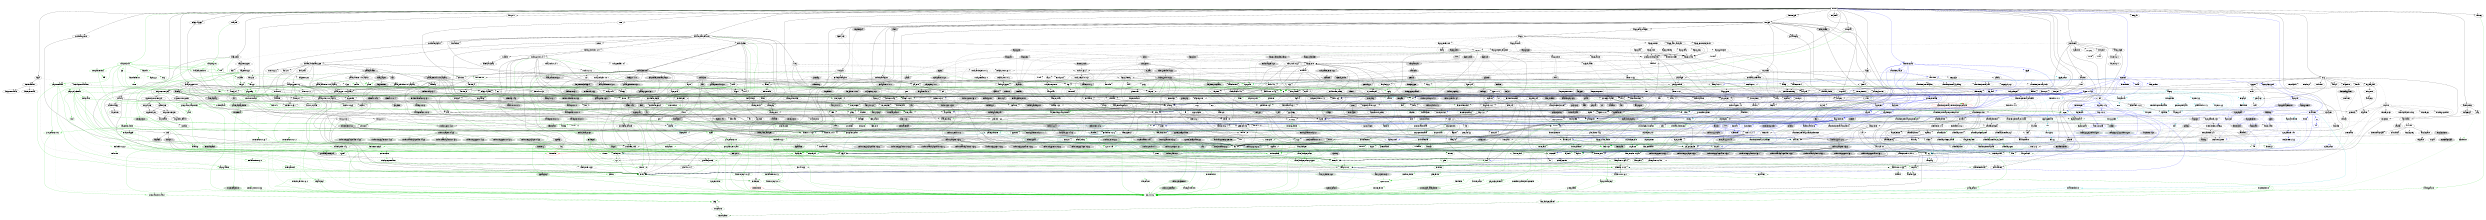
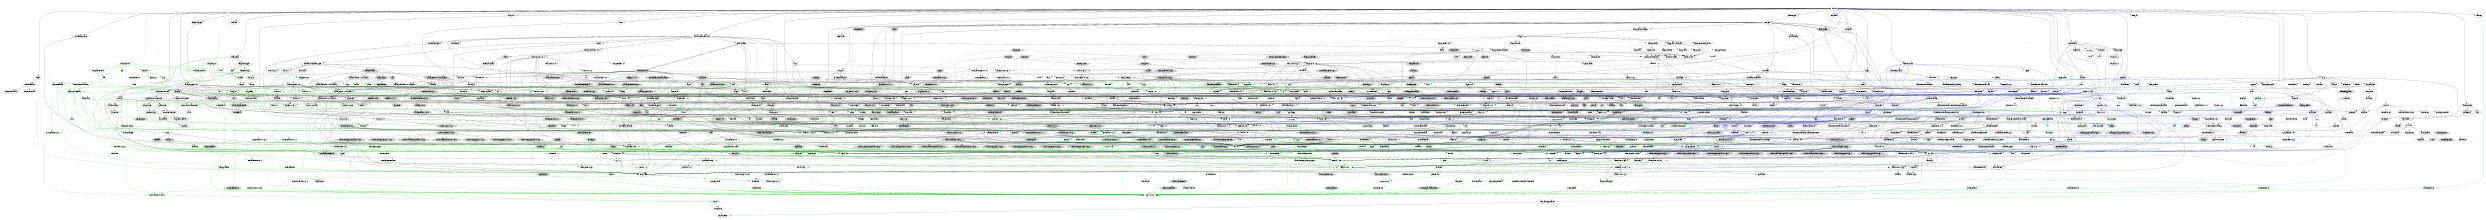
(715, 202) -> (715, 202)
